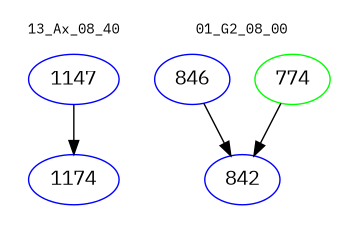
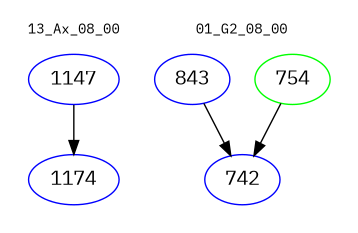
(75, 30) -> (75, 30)
(192, 79) -> (192, 79)
(293, 79) -> (293, 79)
(242, 180) -> (242, 180)
